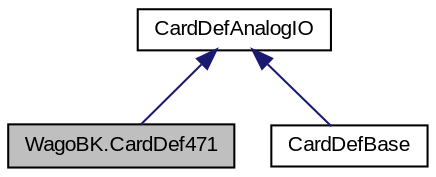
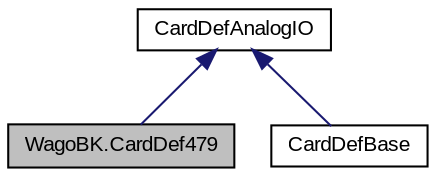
(121, 146) -> (121, 146)
